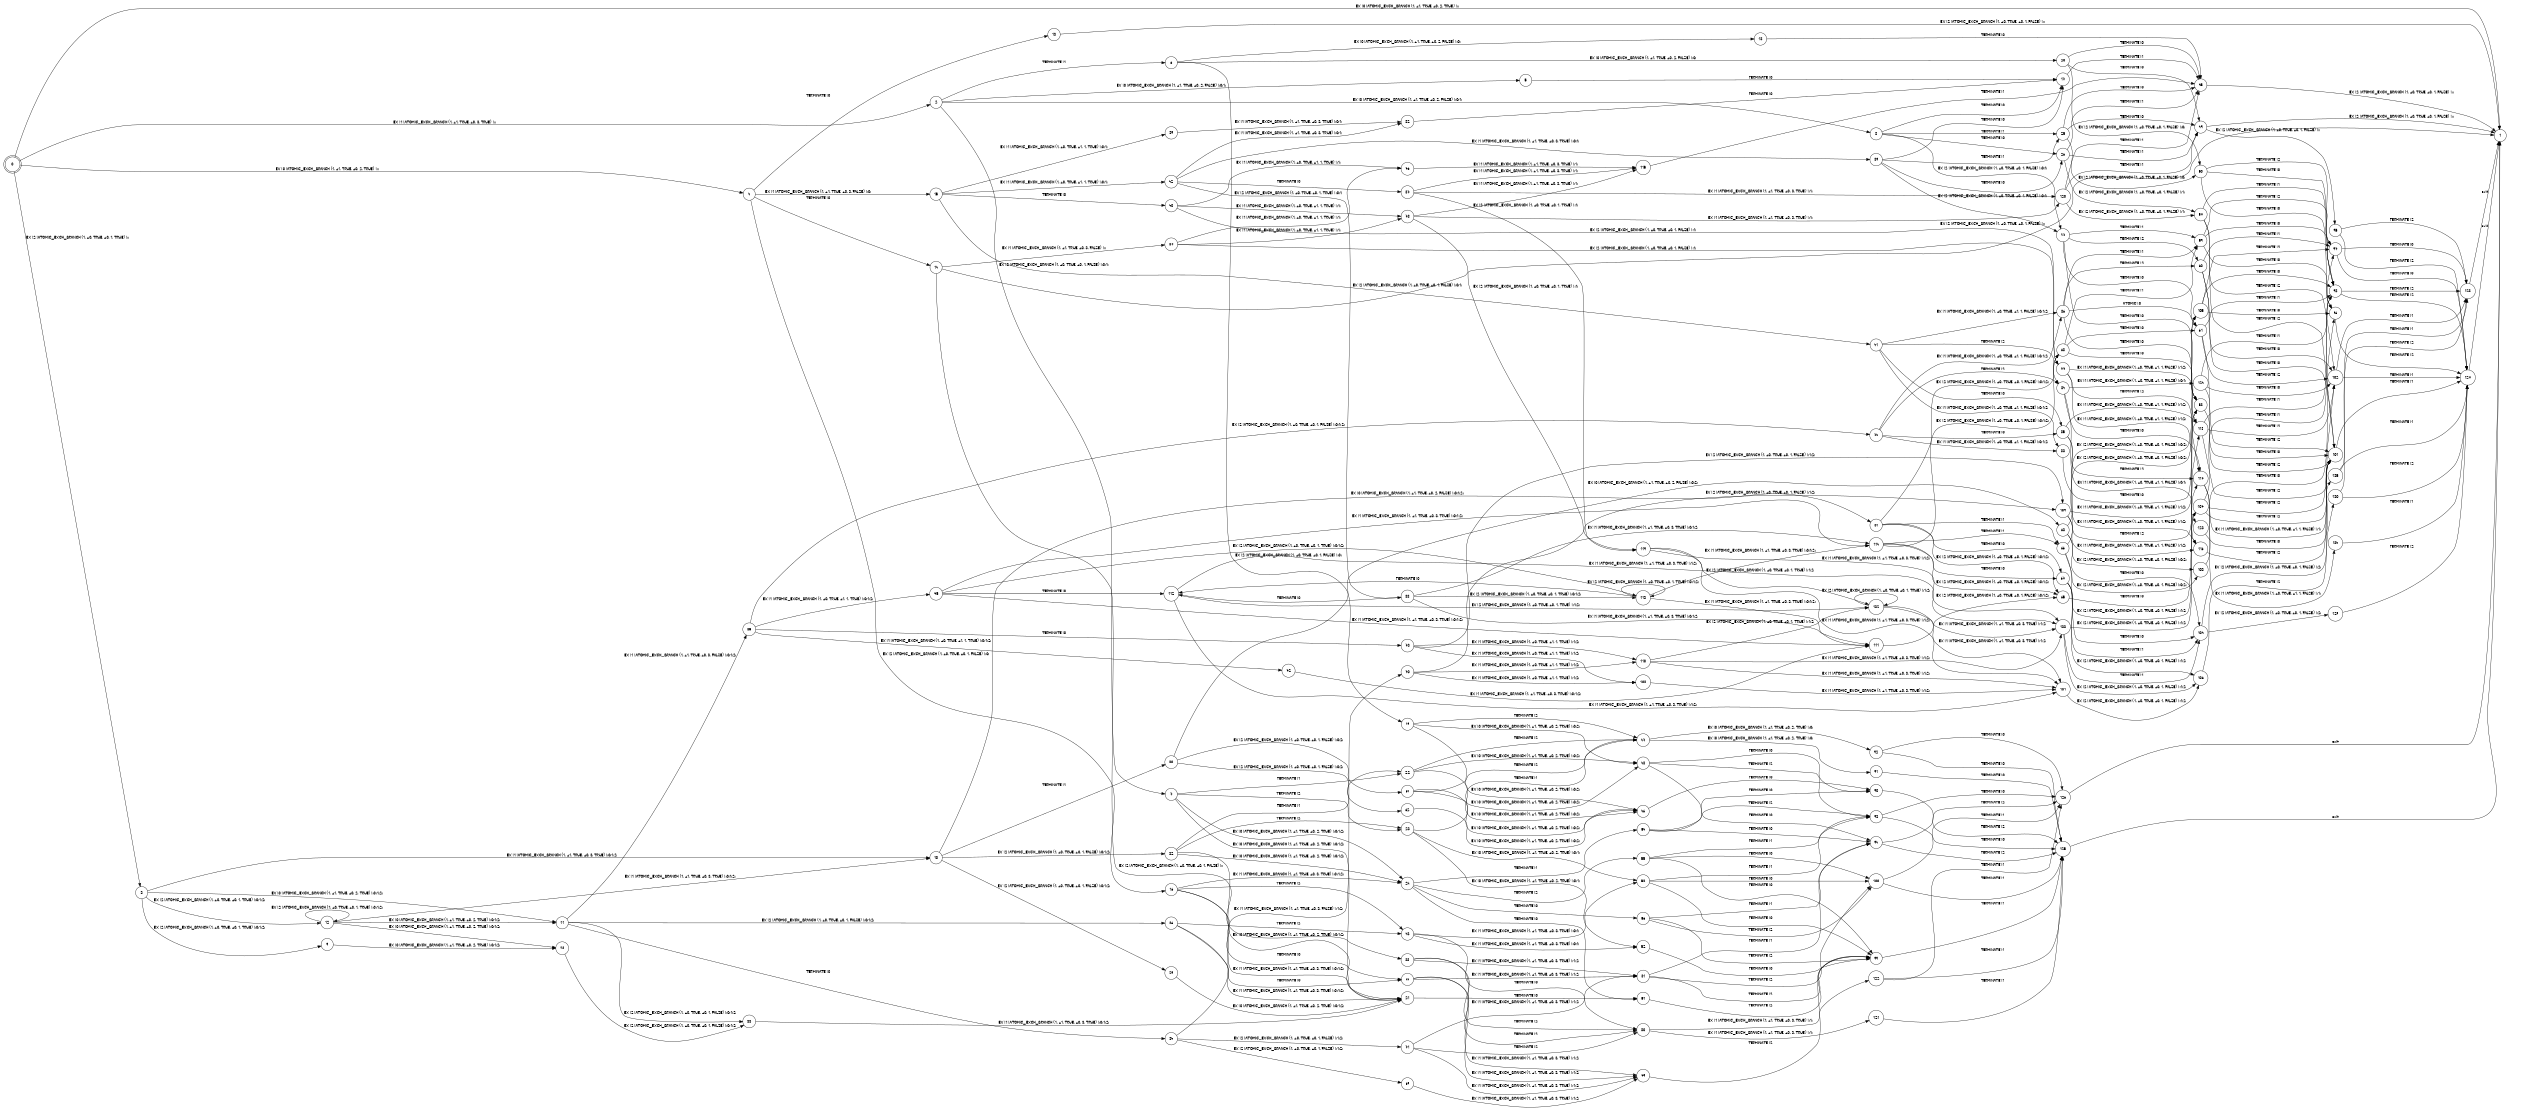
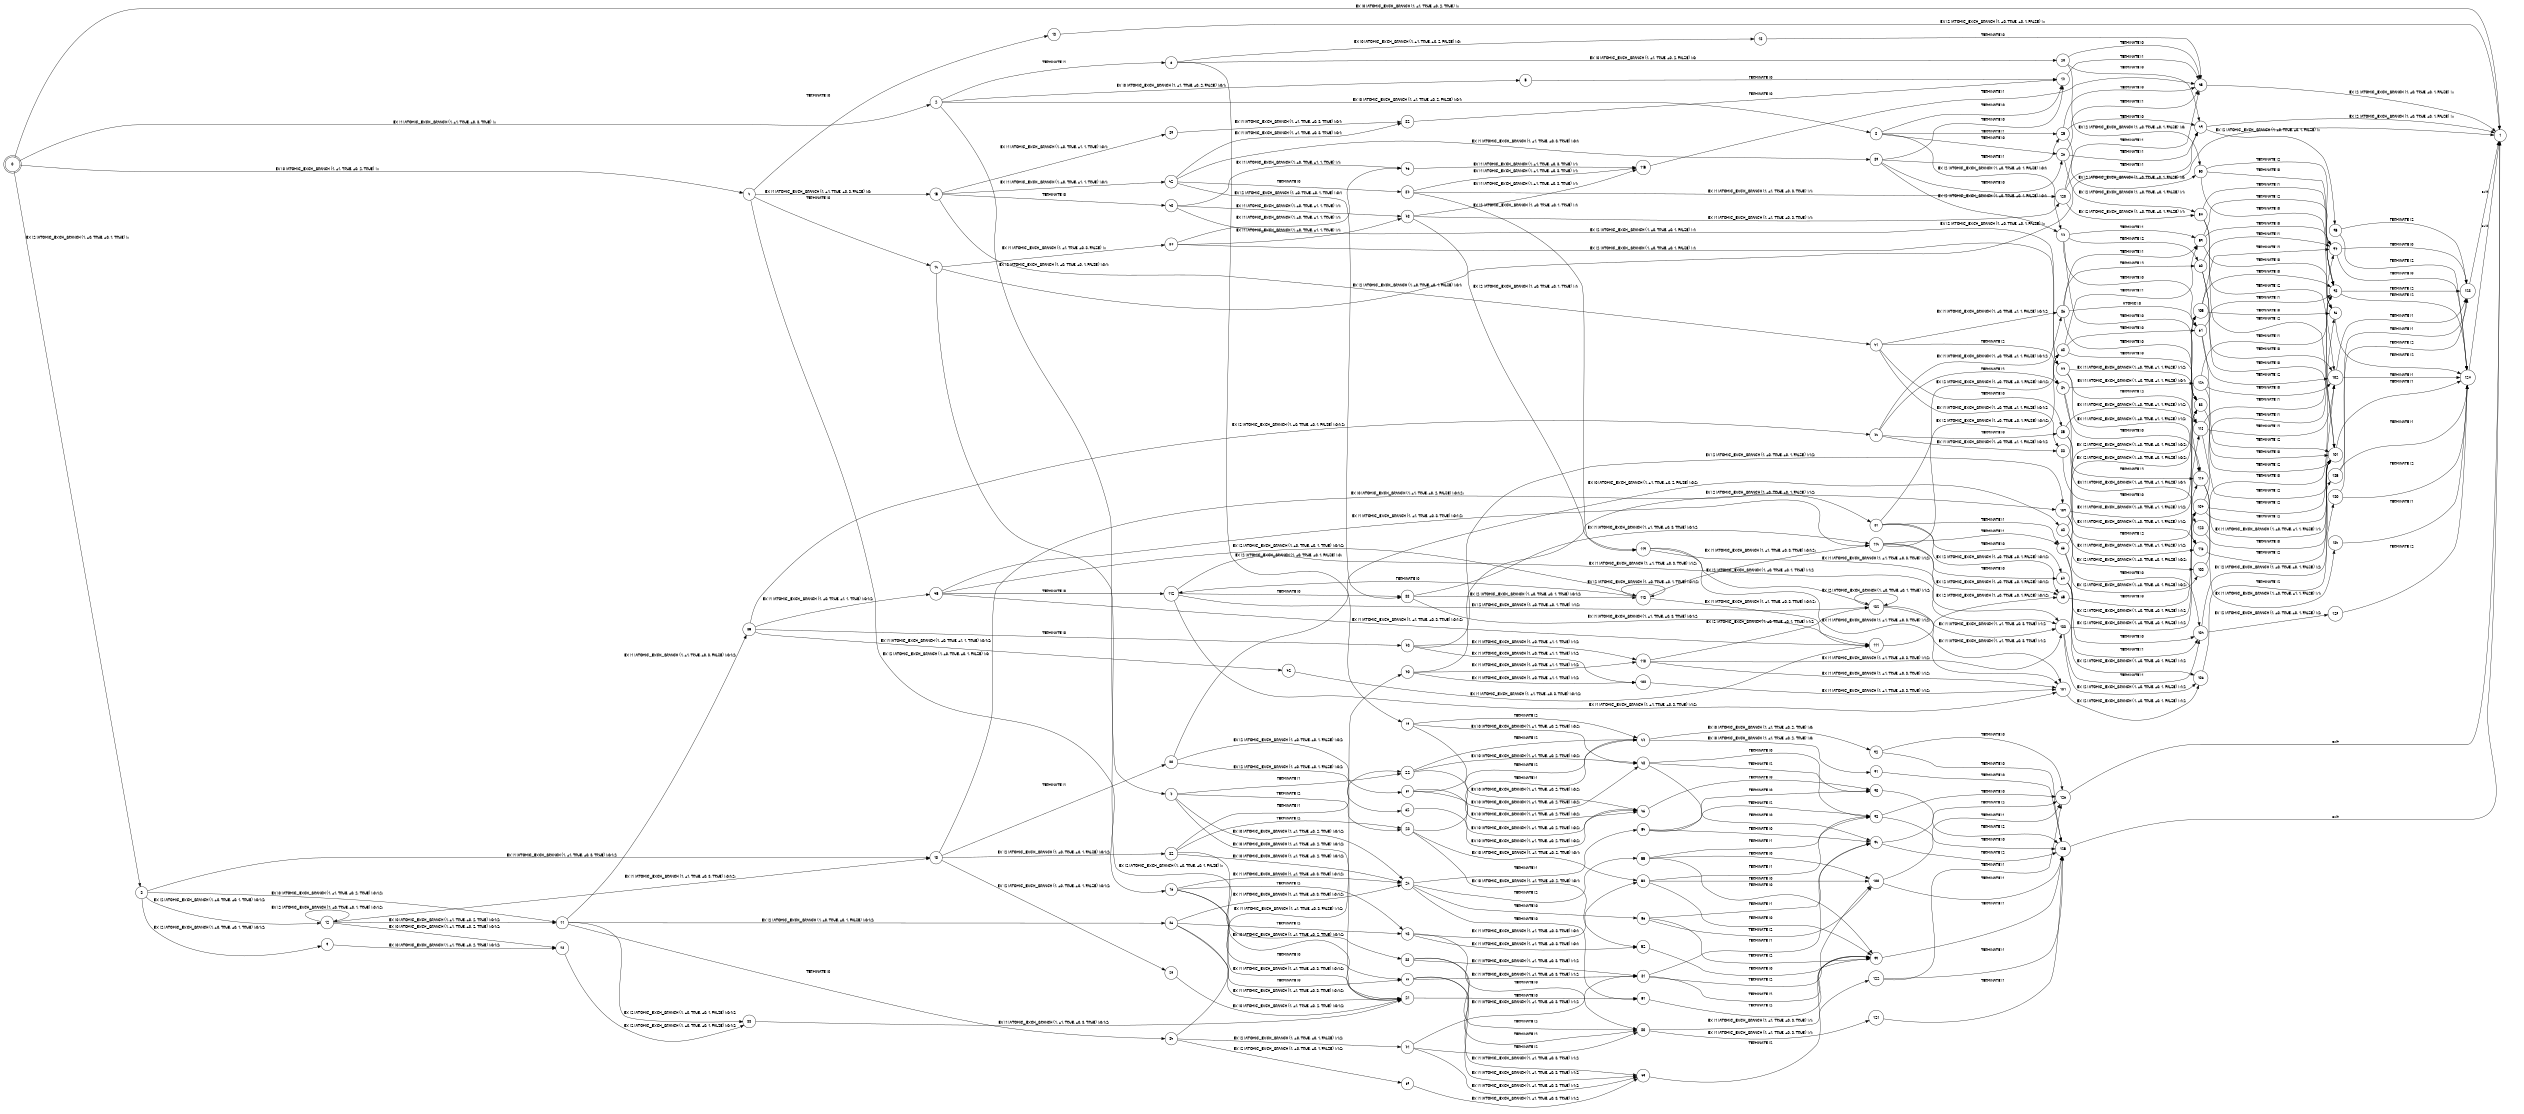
(1292, 602) -> (1288, 595)
none -> (1287, 900)
